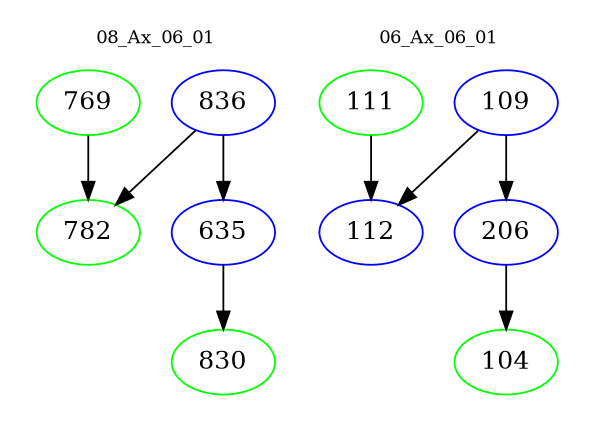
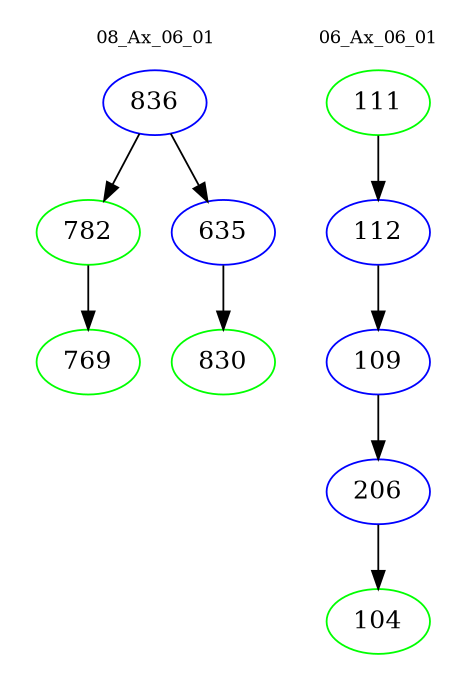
(88, 159) -> (88, 288)
(445, 162) -> (378, 288)
